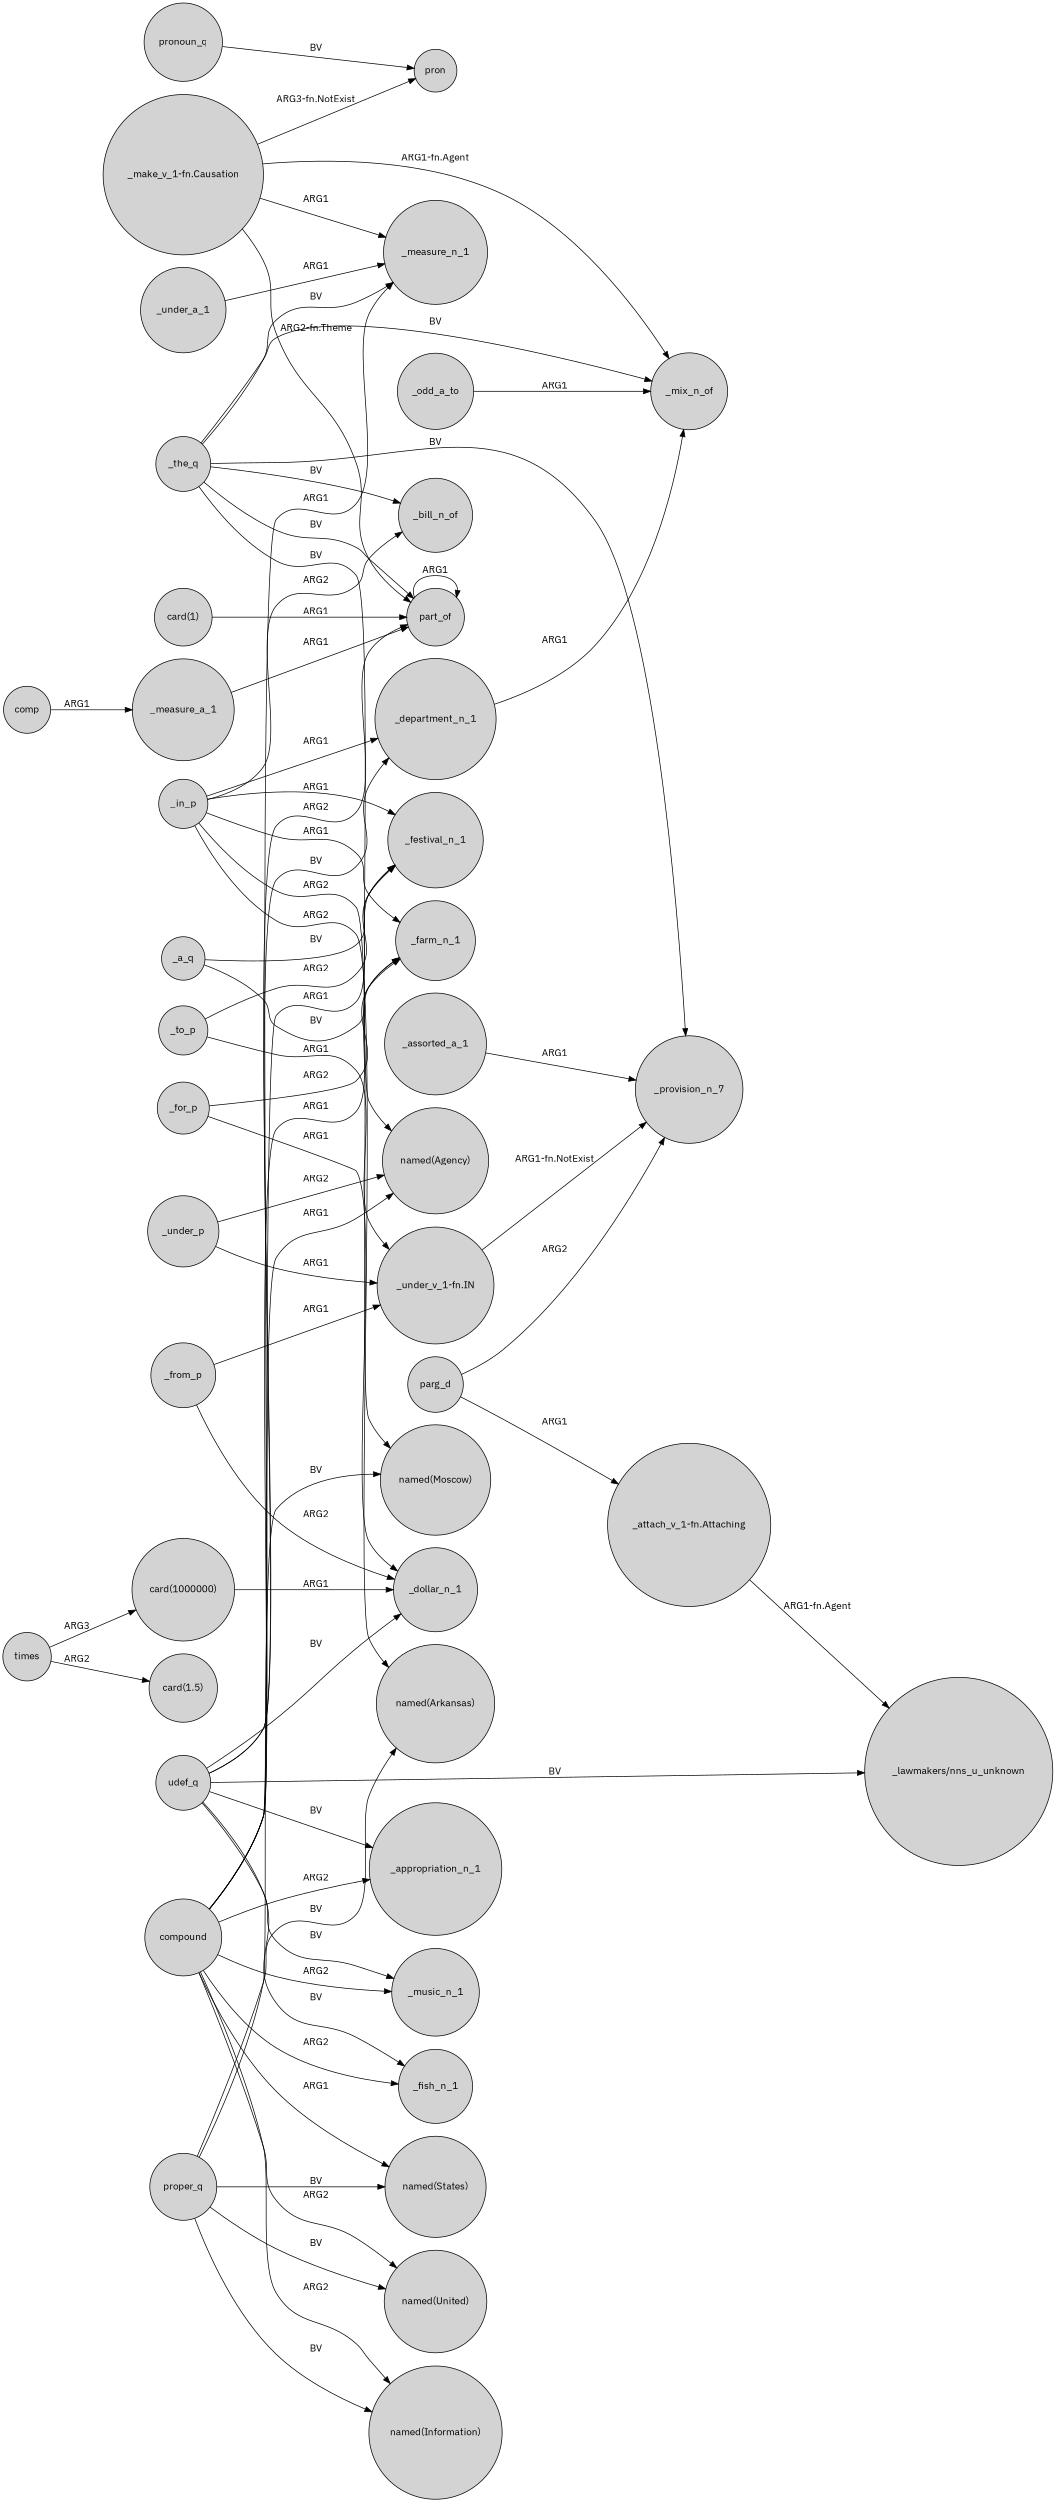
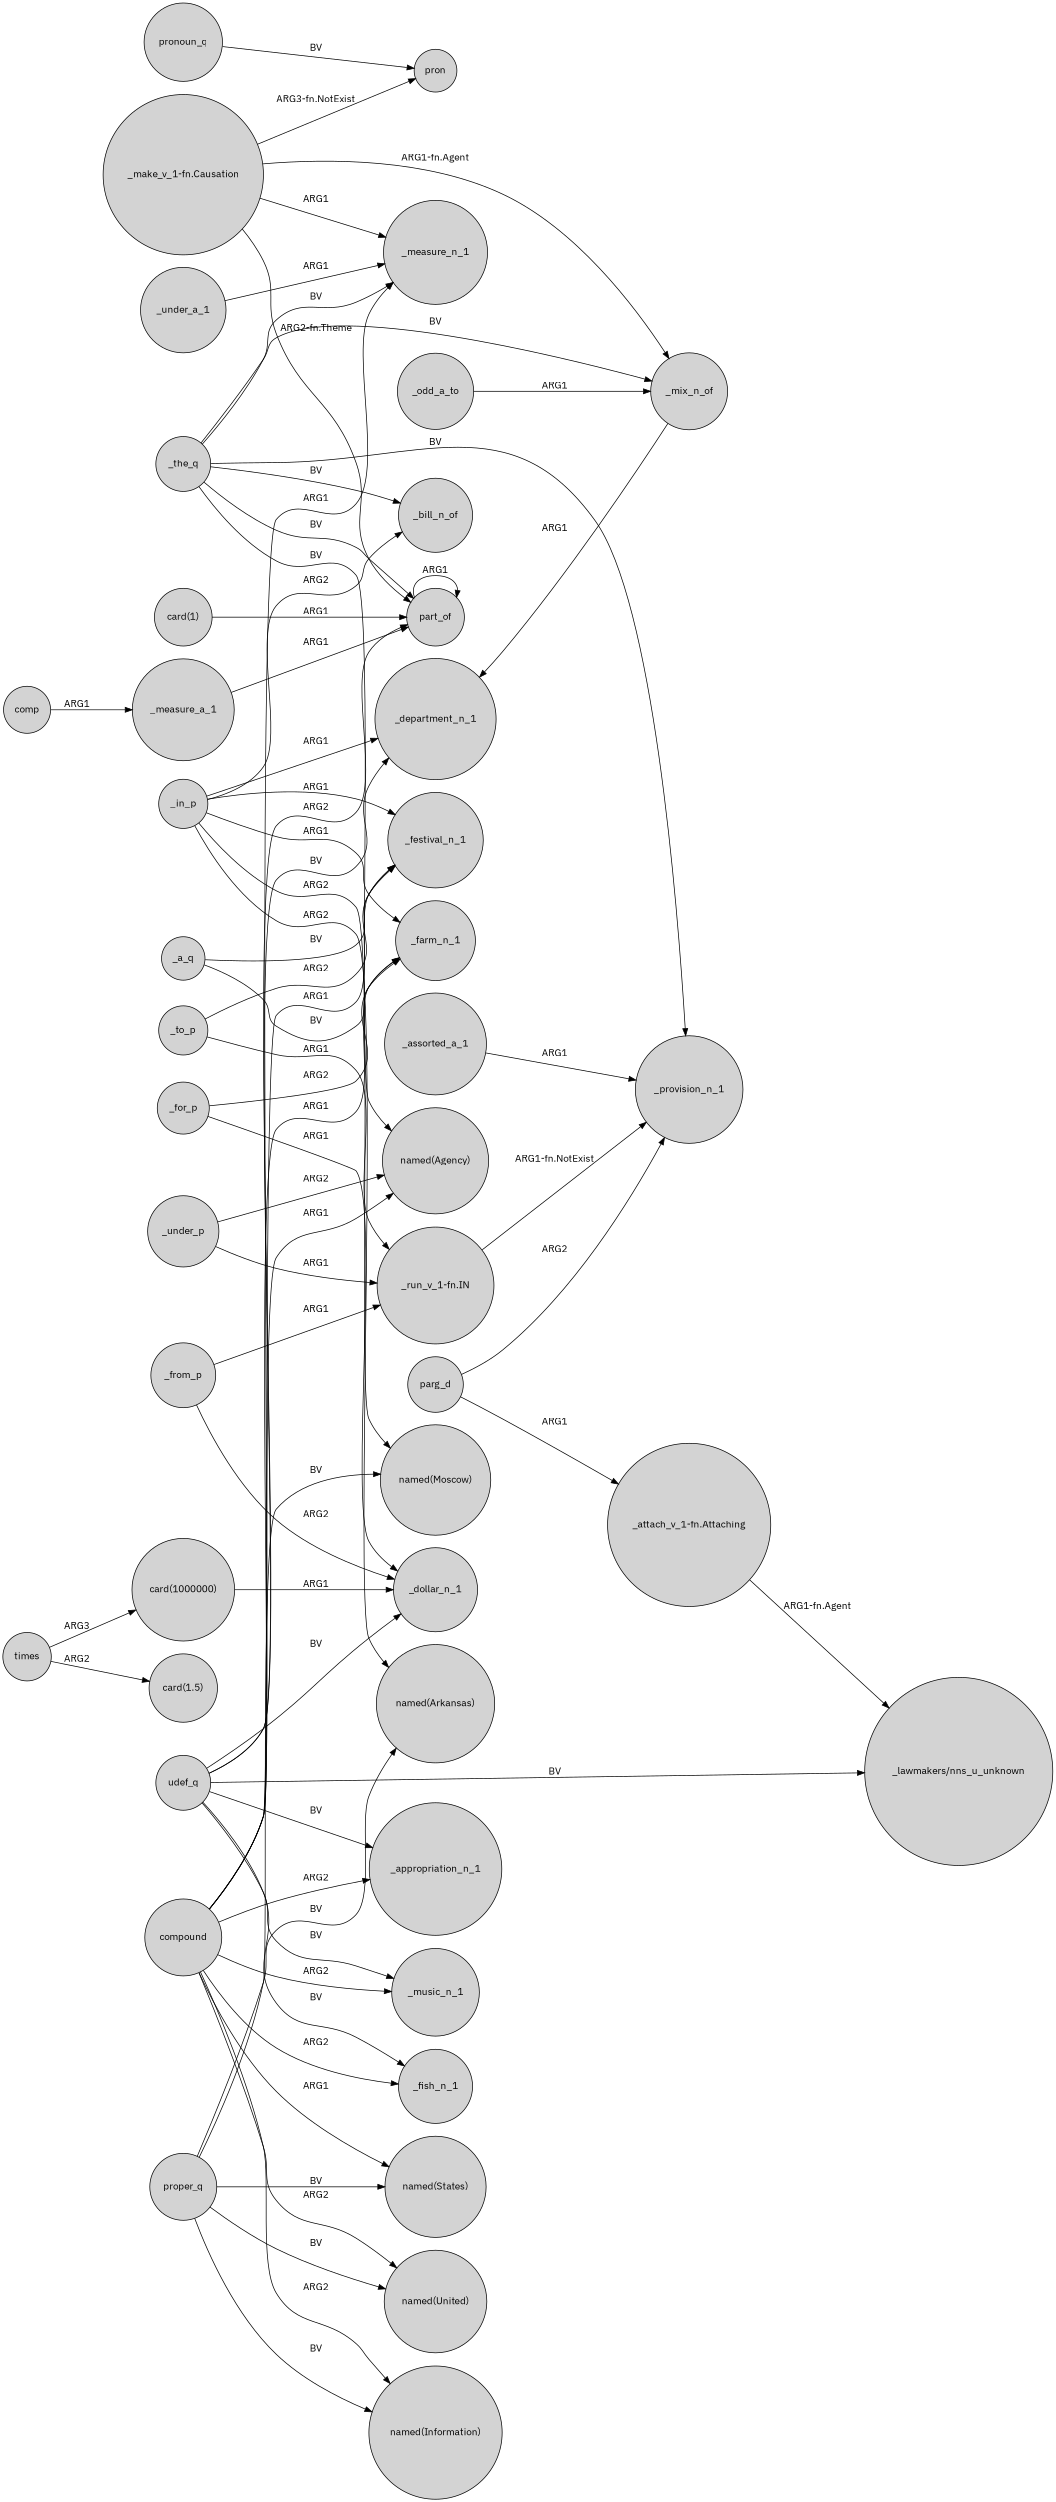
(623, 608) -> (580, 551)
(689, 1090) -> (689, 1090)
(436, 1285) -> (436, 1285)
